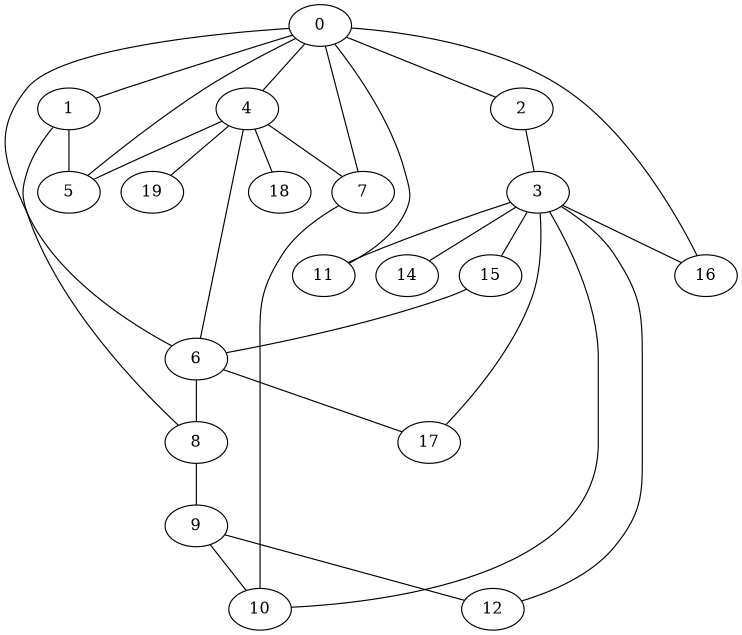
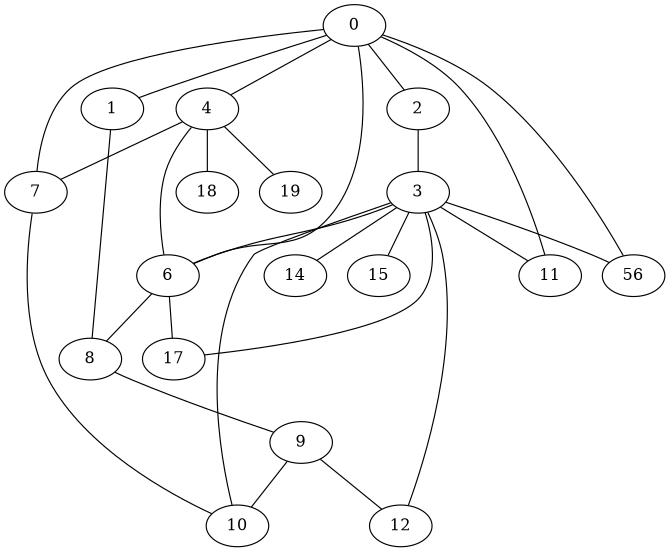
(69, 192) -> none
(706, 276) -> (634, 276)
(348, 326) -> (293, 234)
